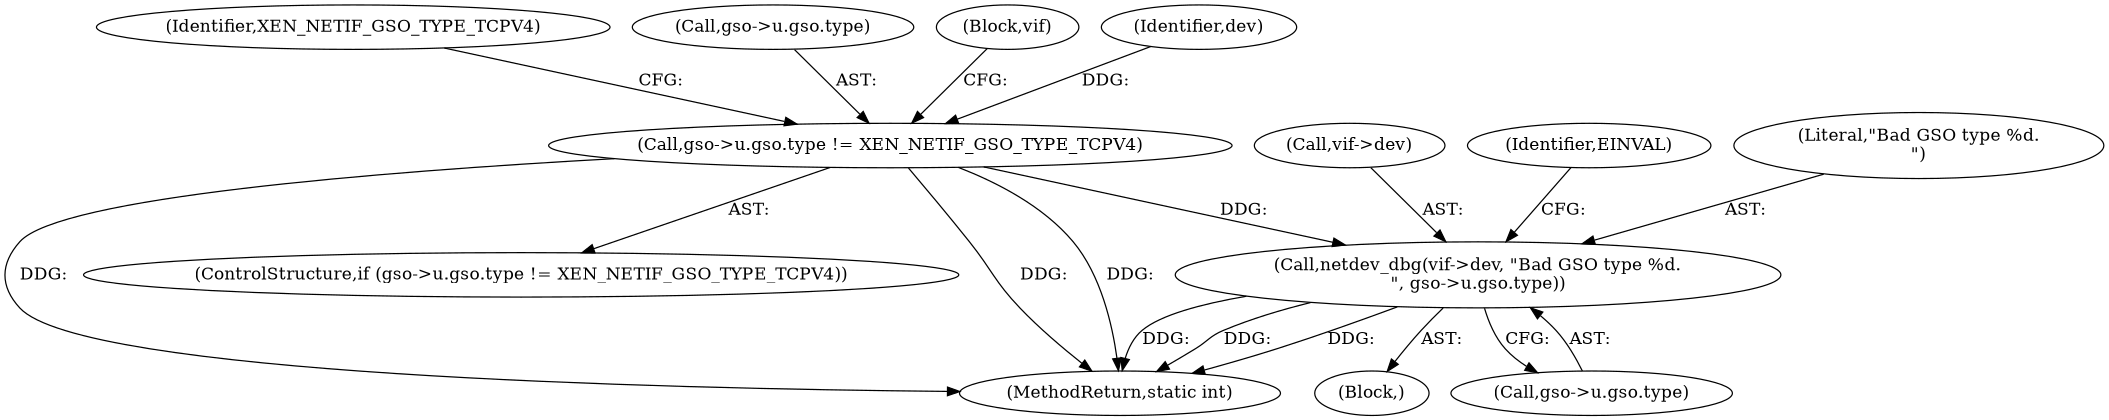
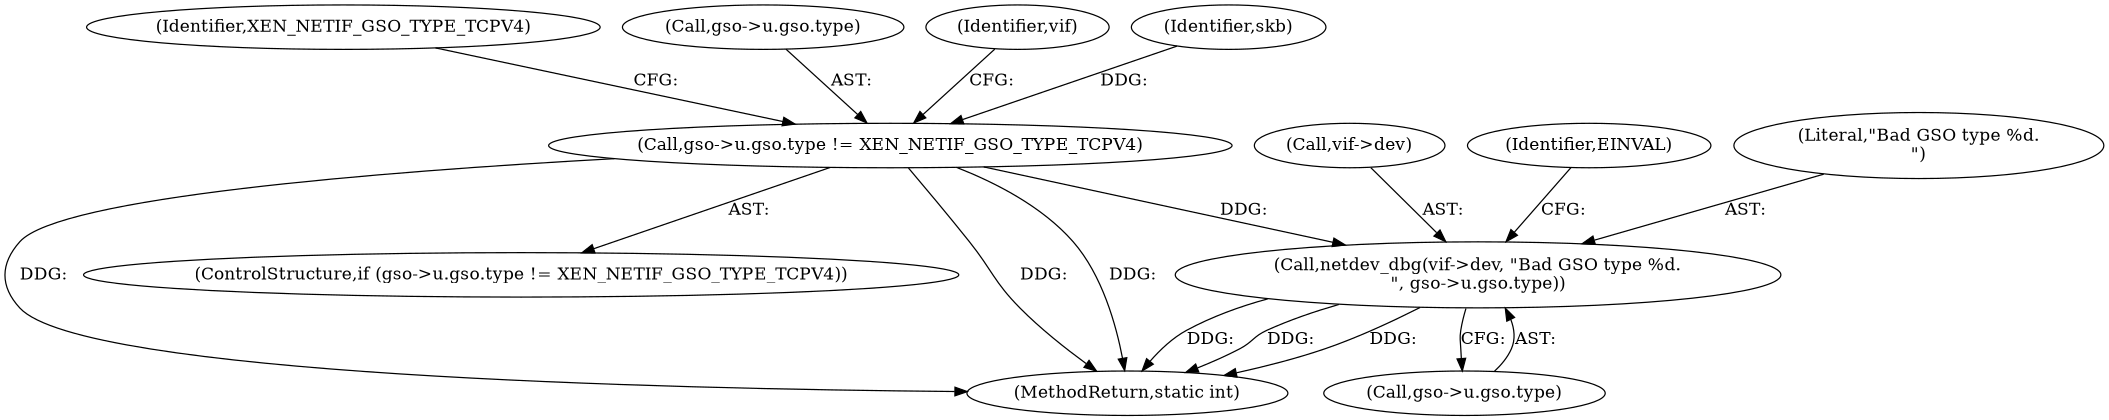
(1008, 27) -> (1018, 27)
(1199, 27) -> (1229, 27)
(1372, 393) -> none
